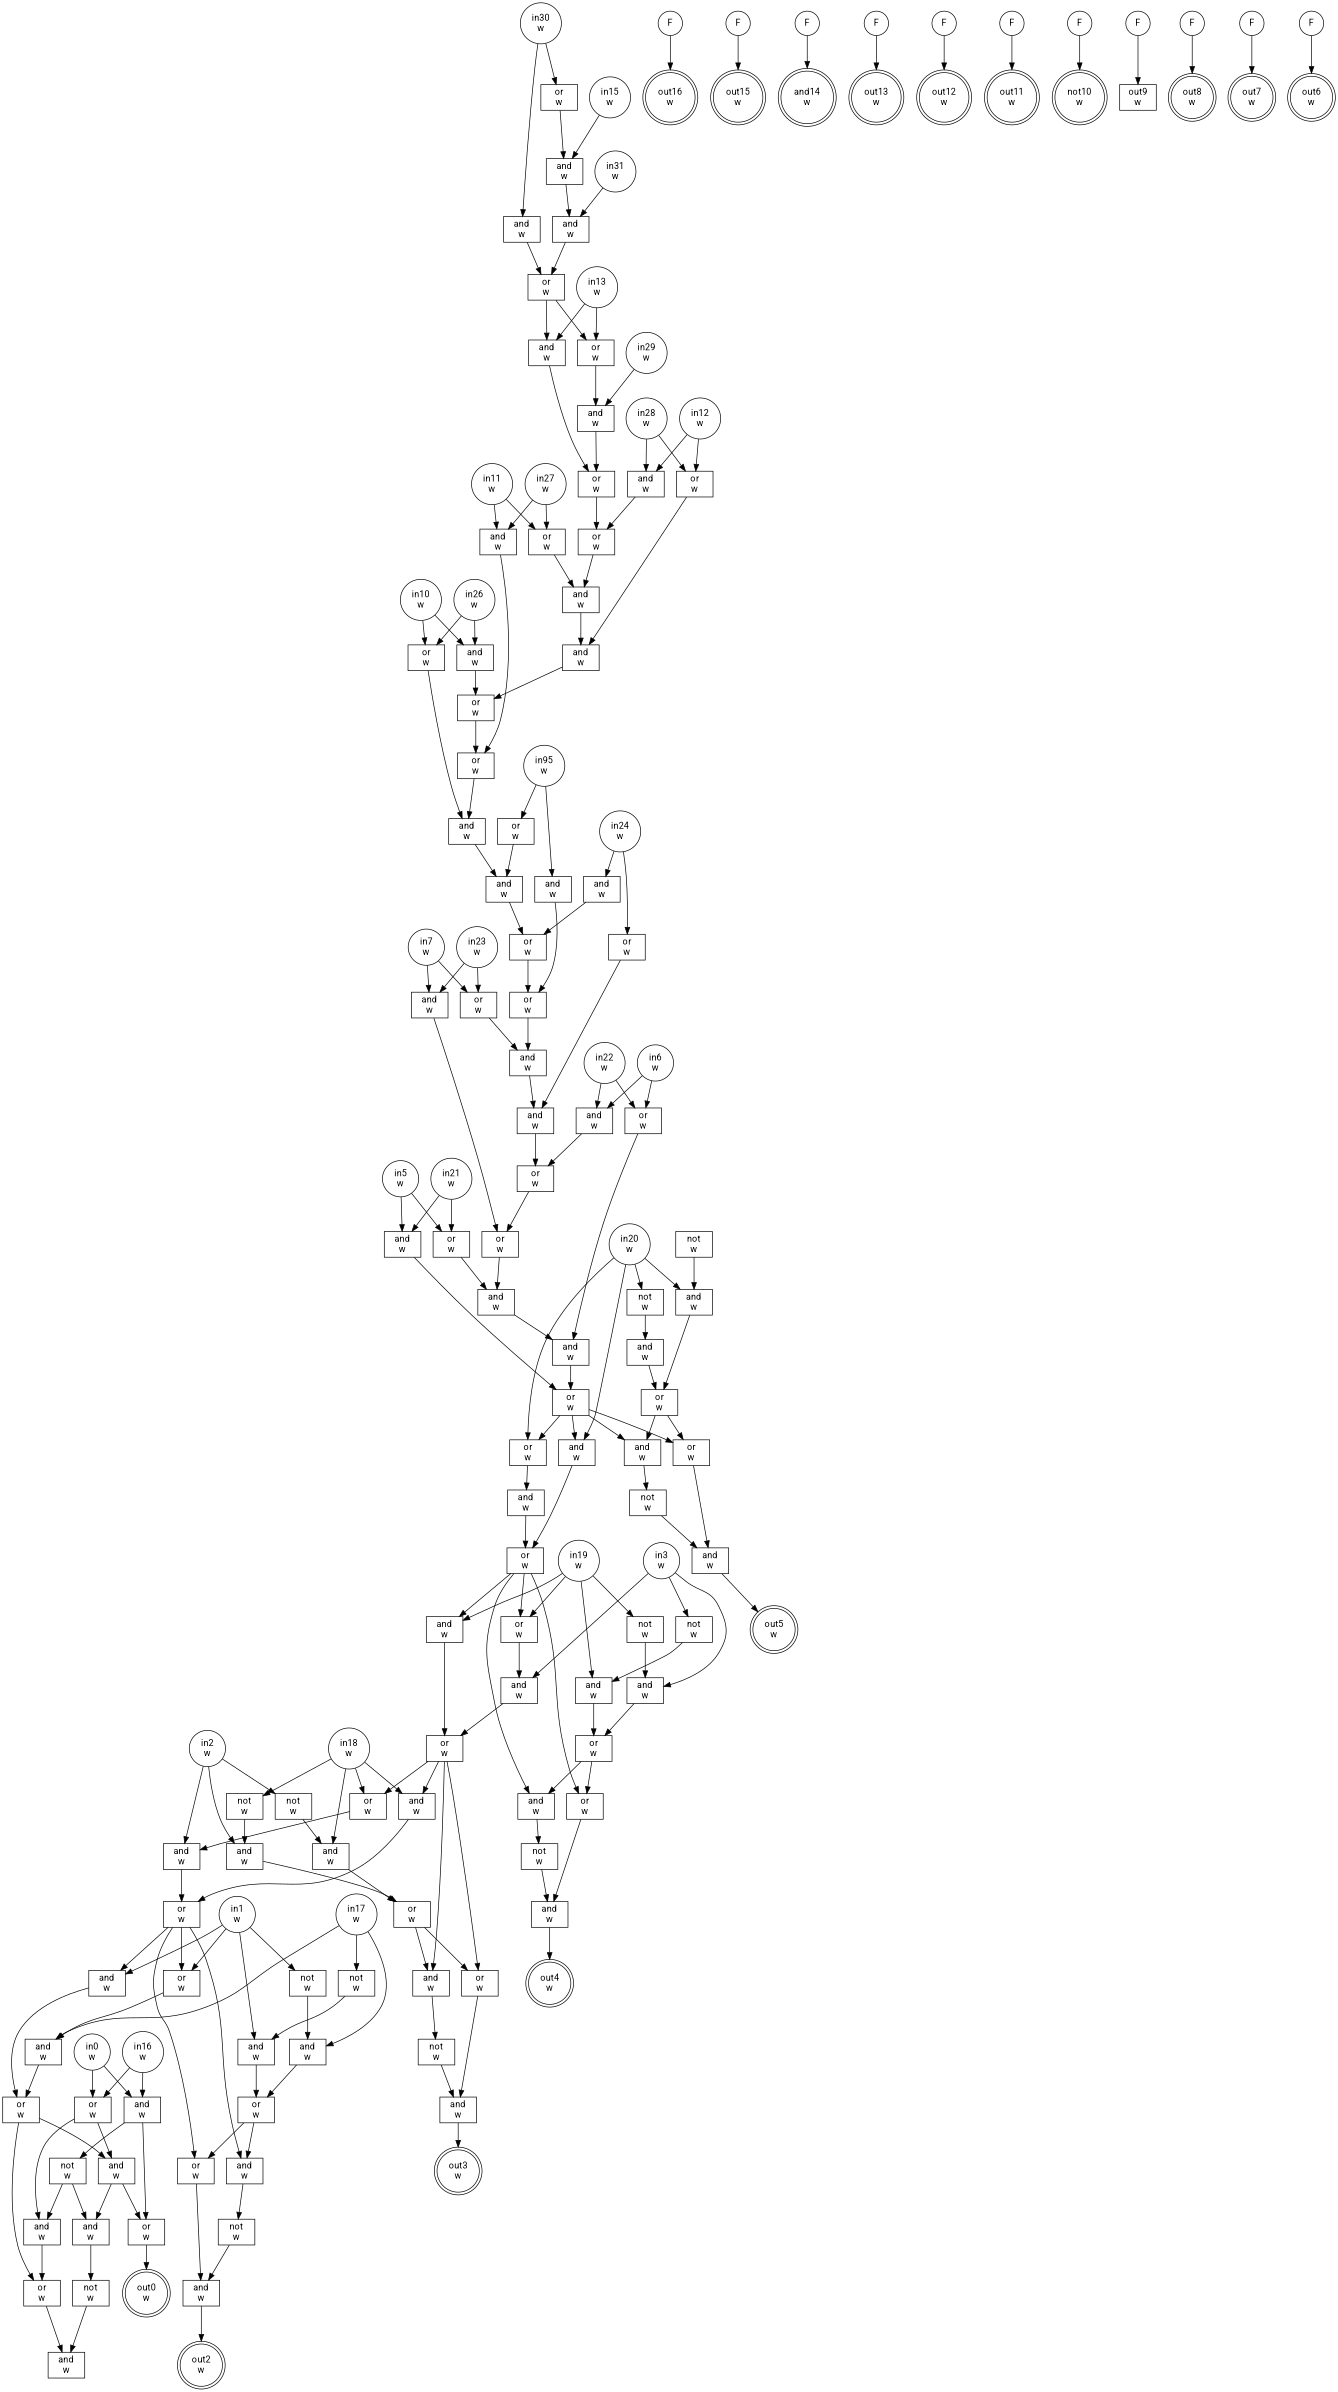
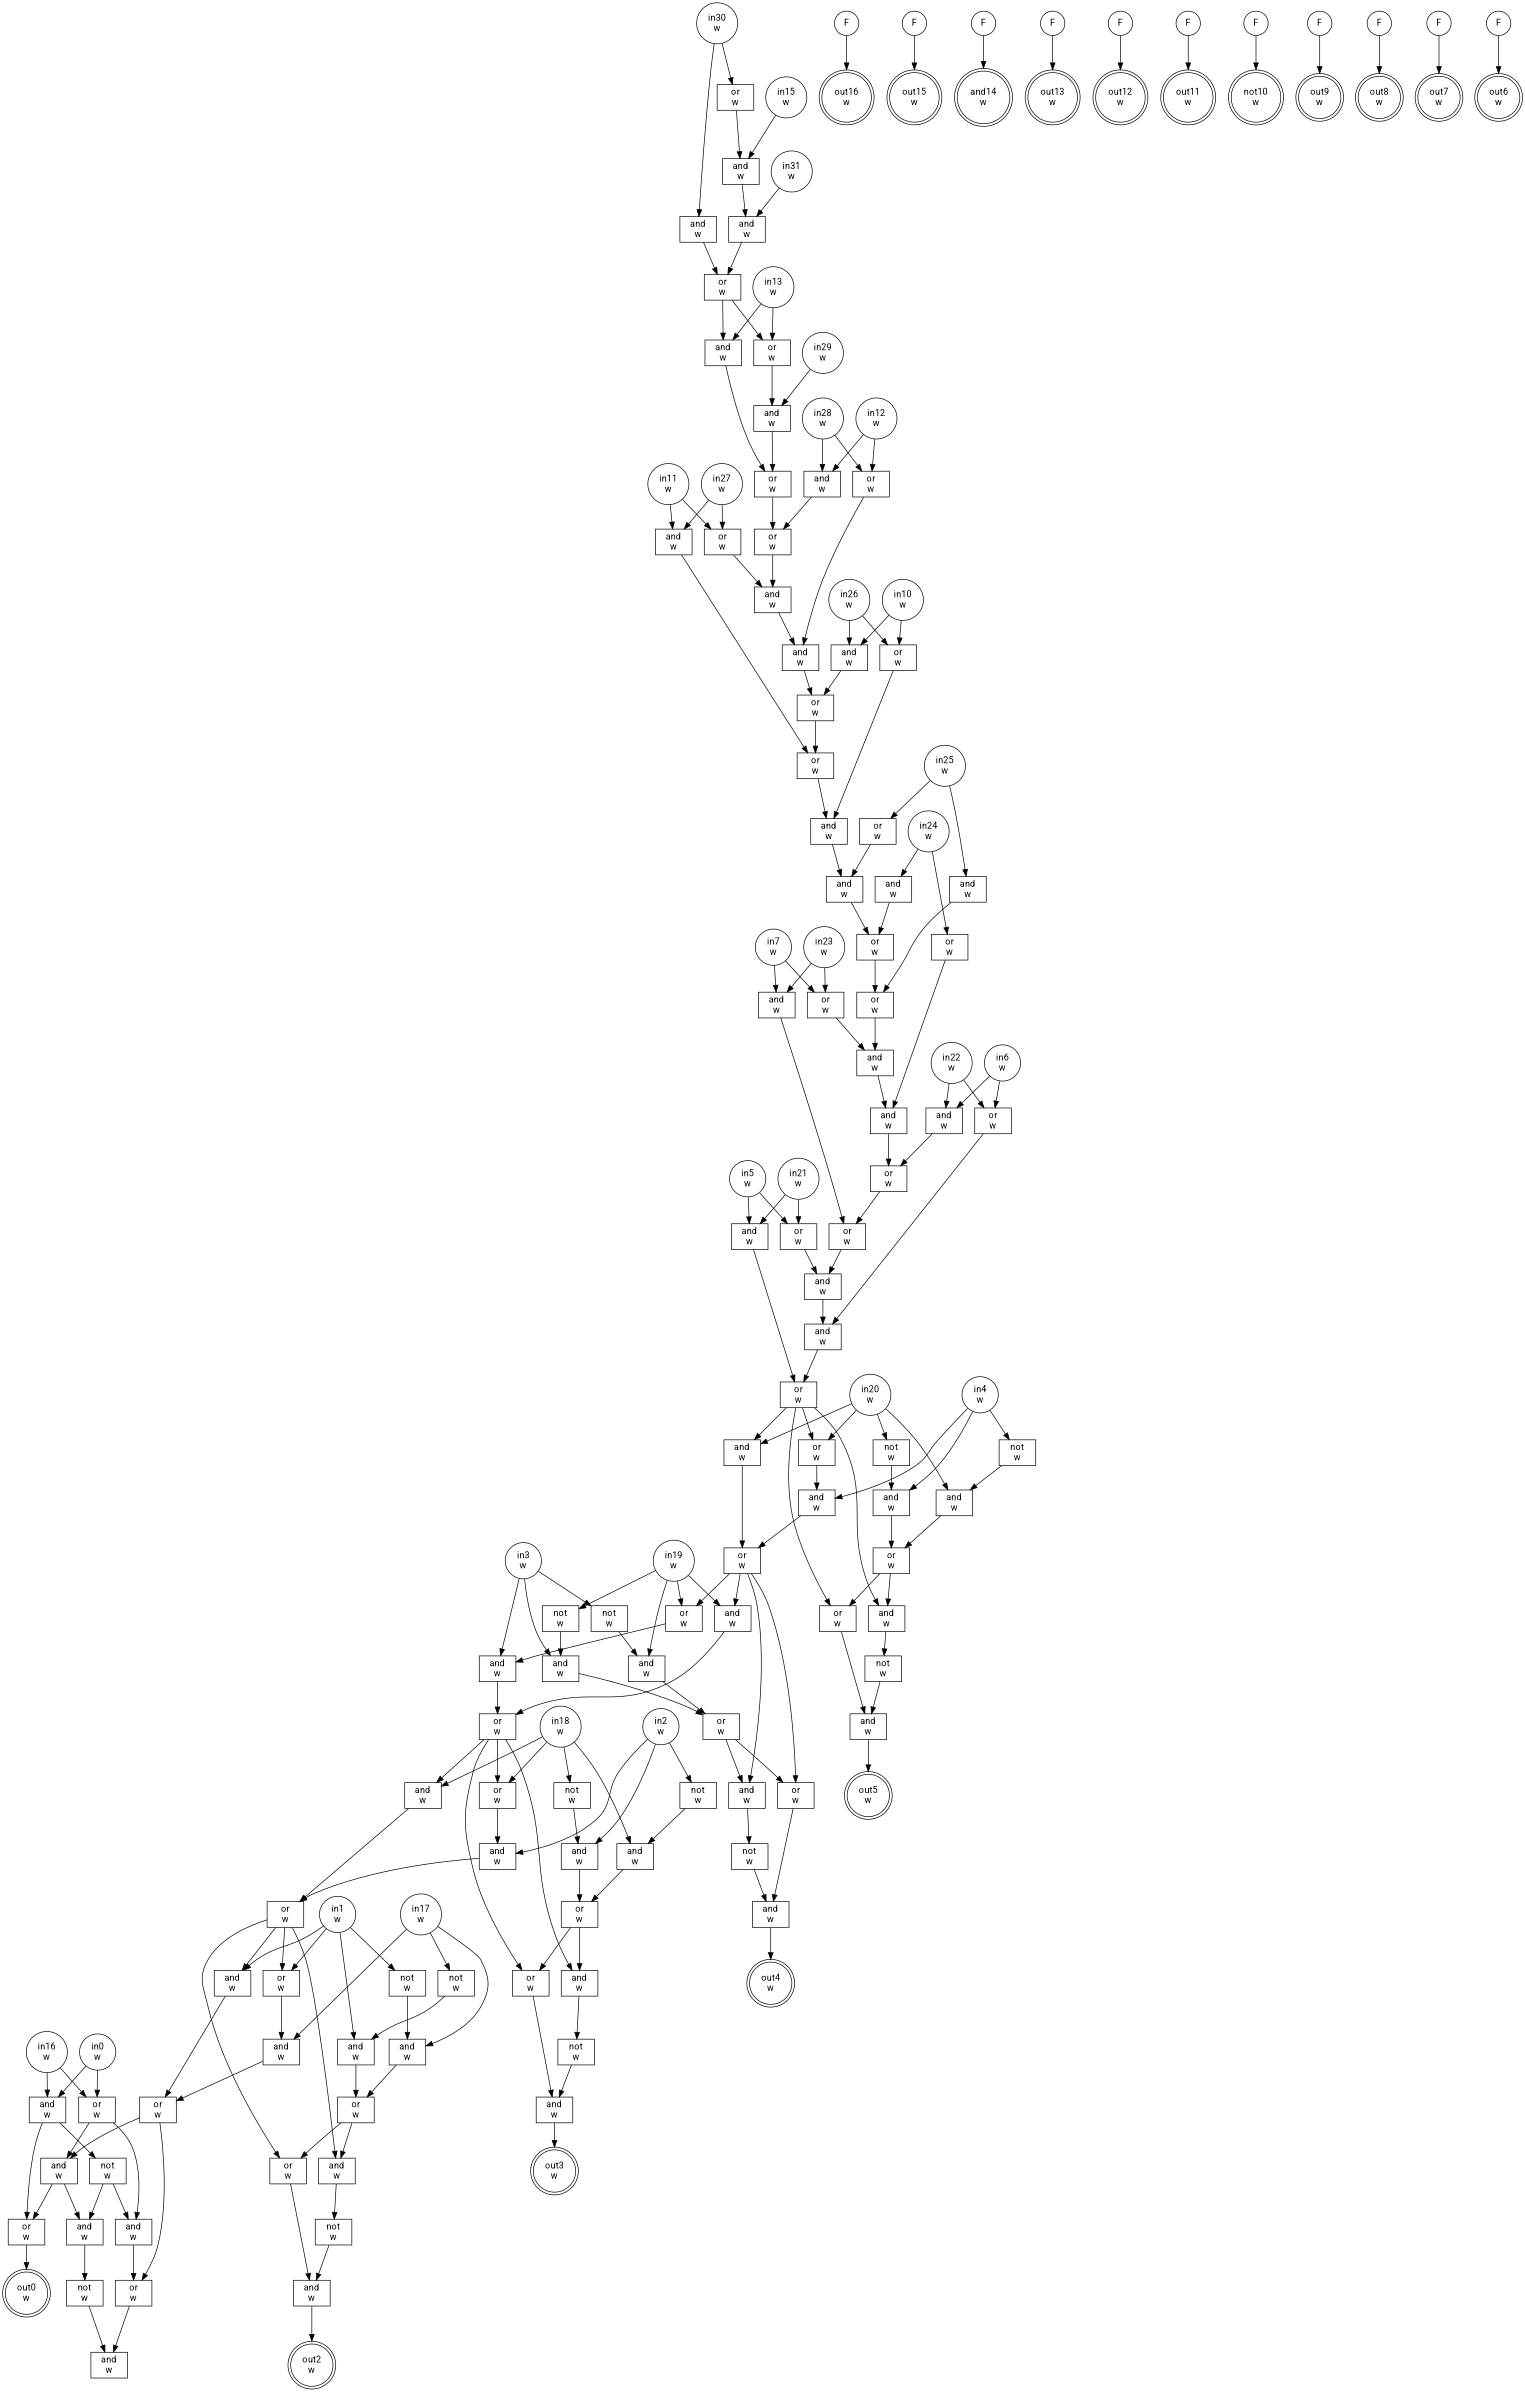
(1138, 97) -> (1320, 97)
(544, 766) -> (945, 766)
none -> (980, 1395)
